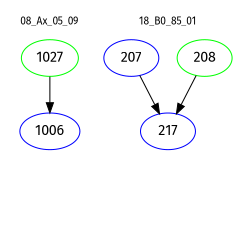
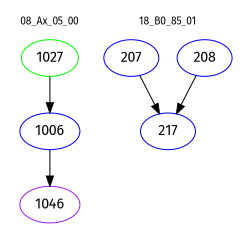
(50, 22) -> (50, 22)
(205, 58) -> (205, 58)
none -> (50, 205)
